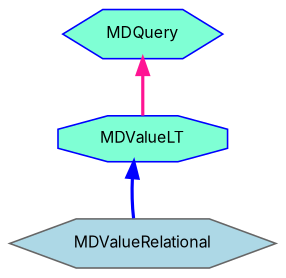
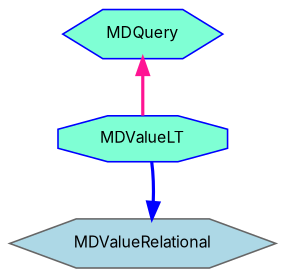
(132, 198) -> (153, 182)
